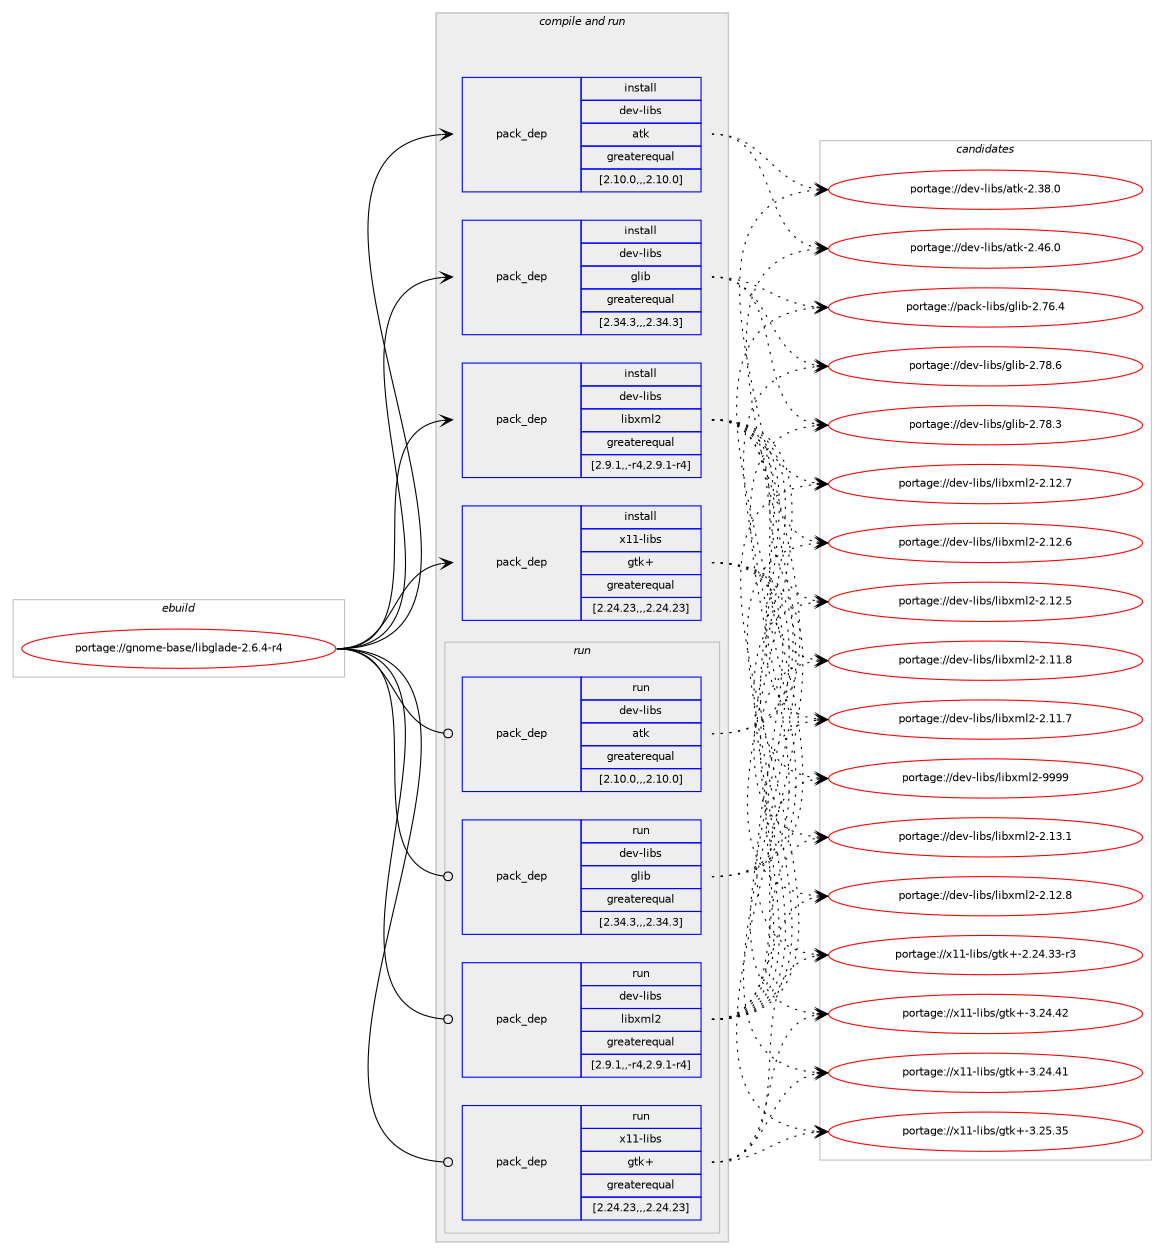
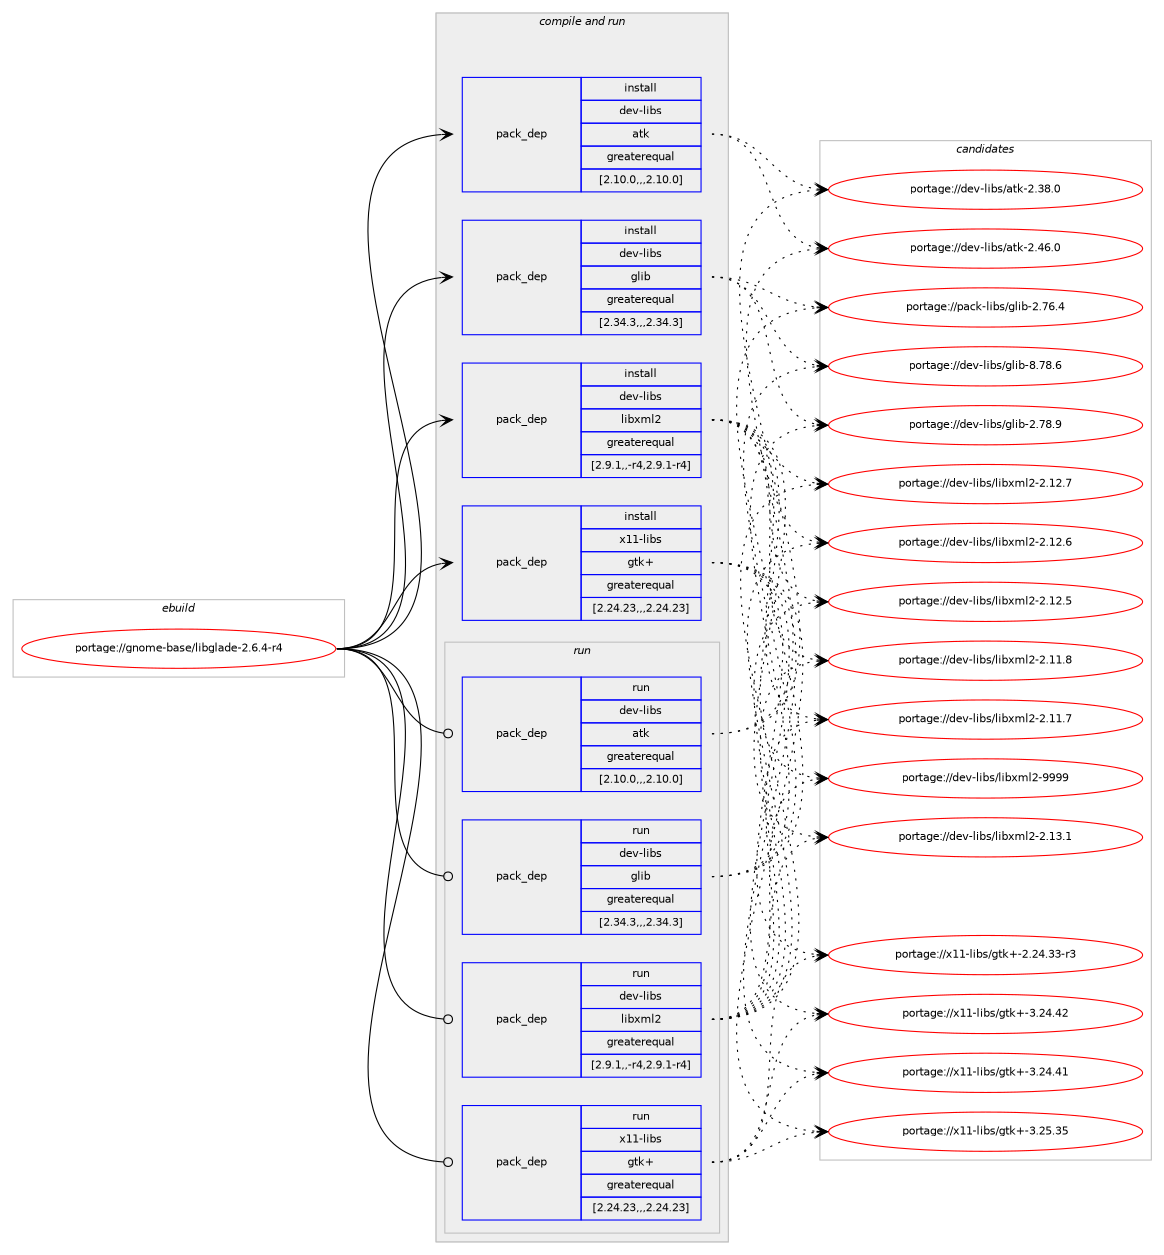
(986, 366) -> (986, 366)
(986, 425) -> (986, 425)
(986, 896) -> none
